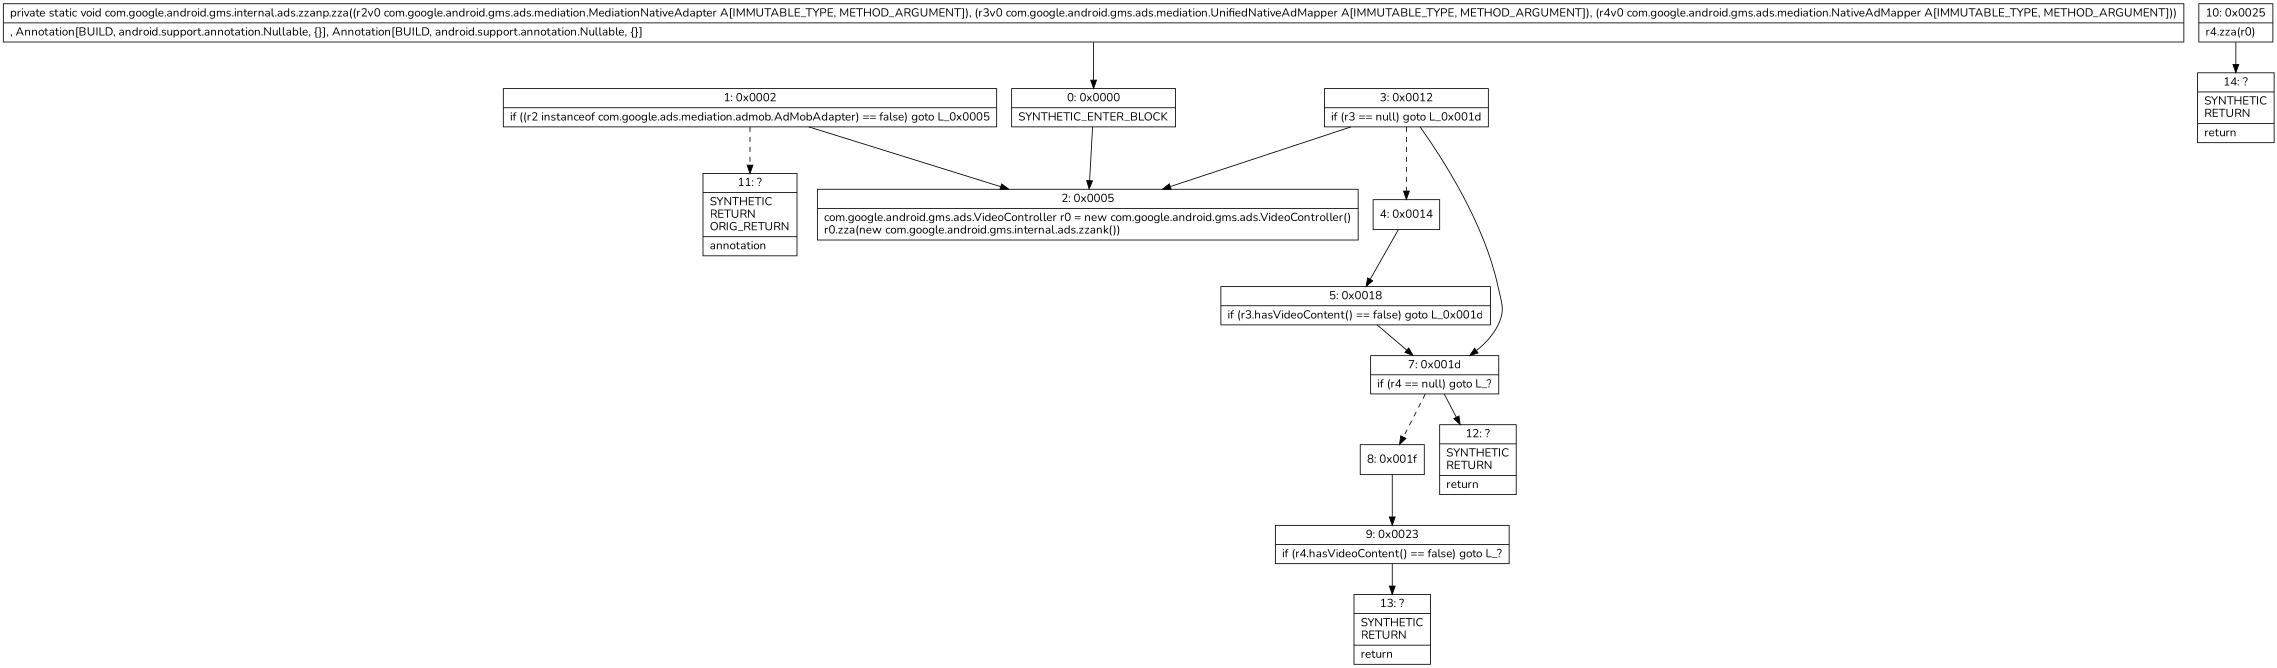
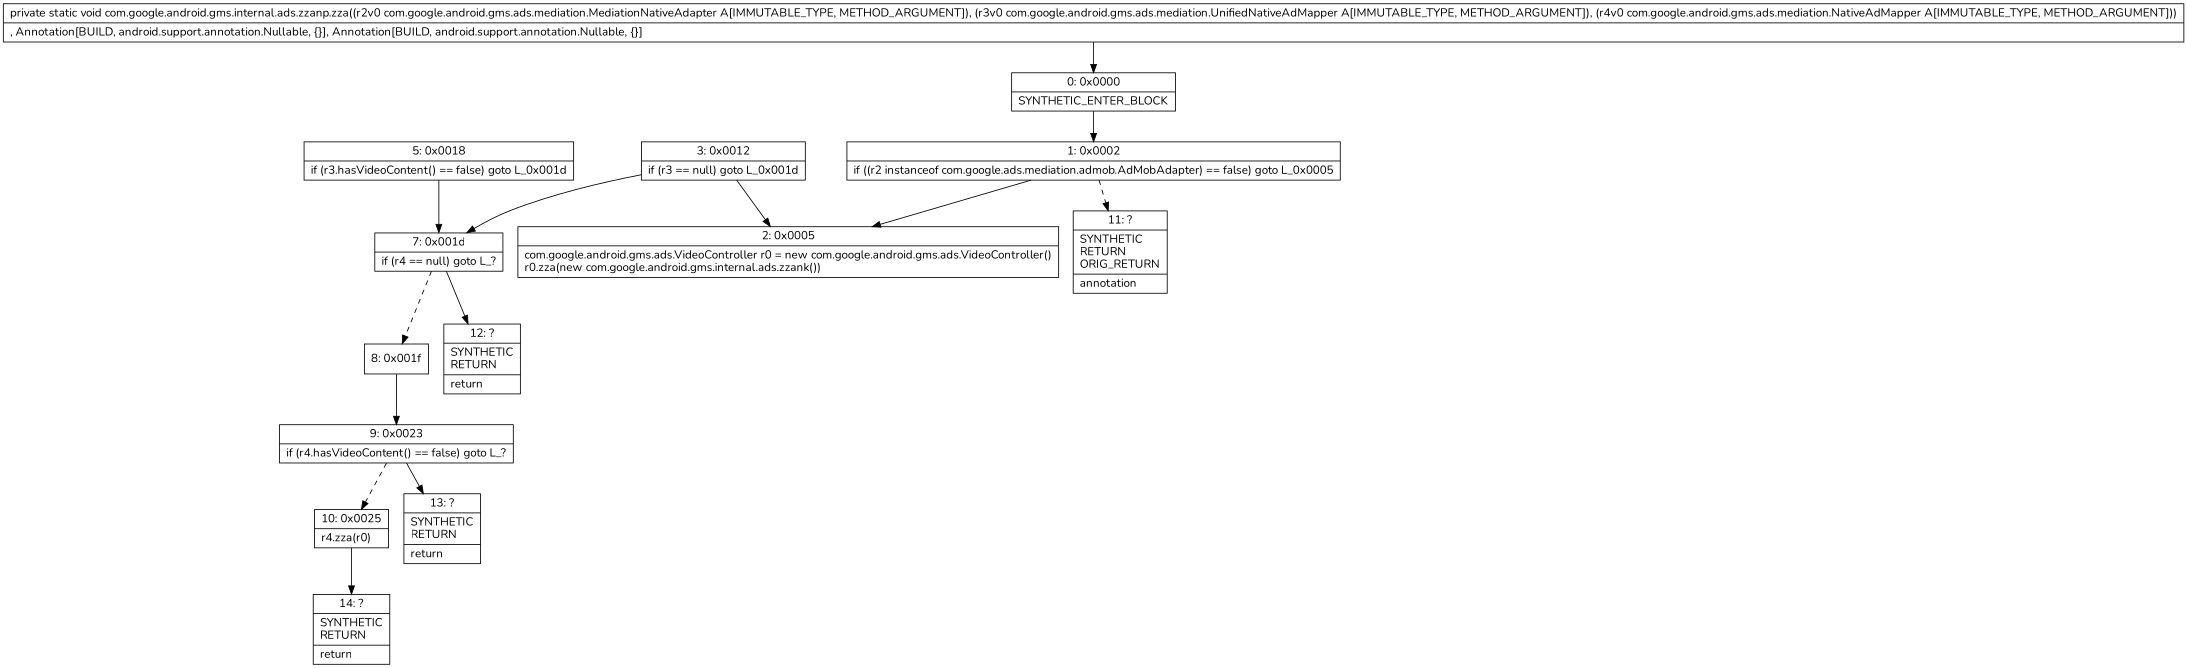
(1091, 154) -> (1094, 122)
(1406, 215) -> none
none -> (376, 483)
